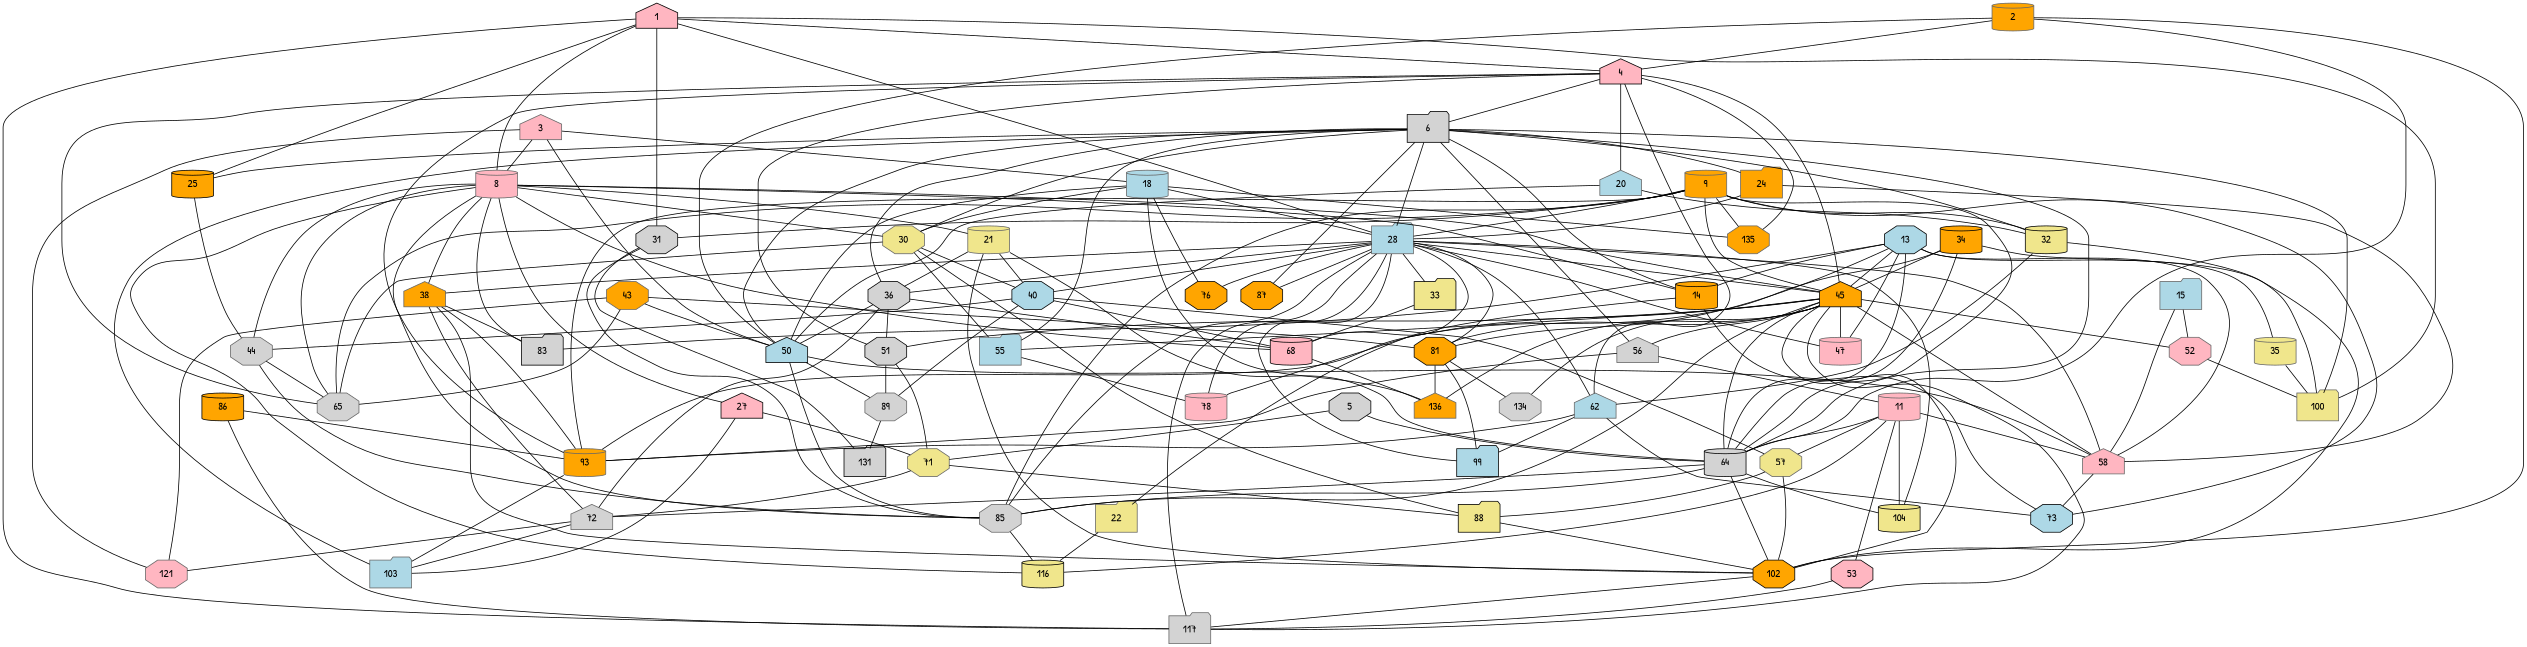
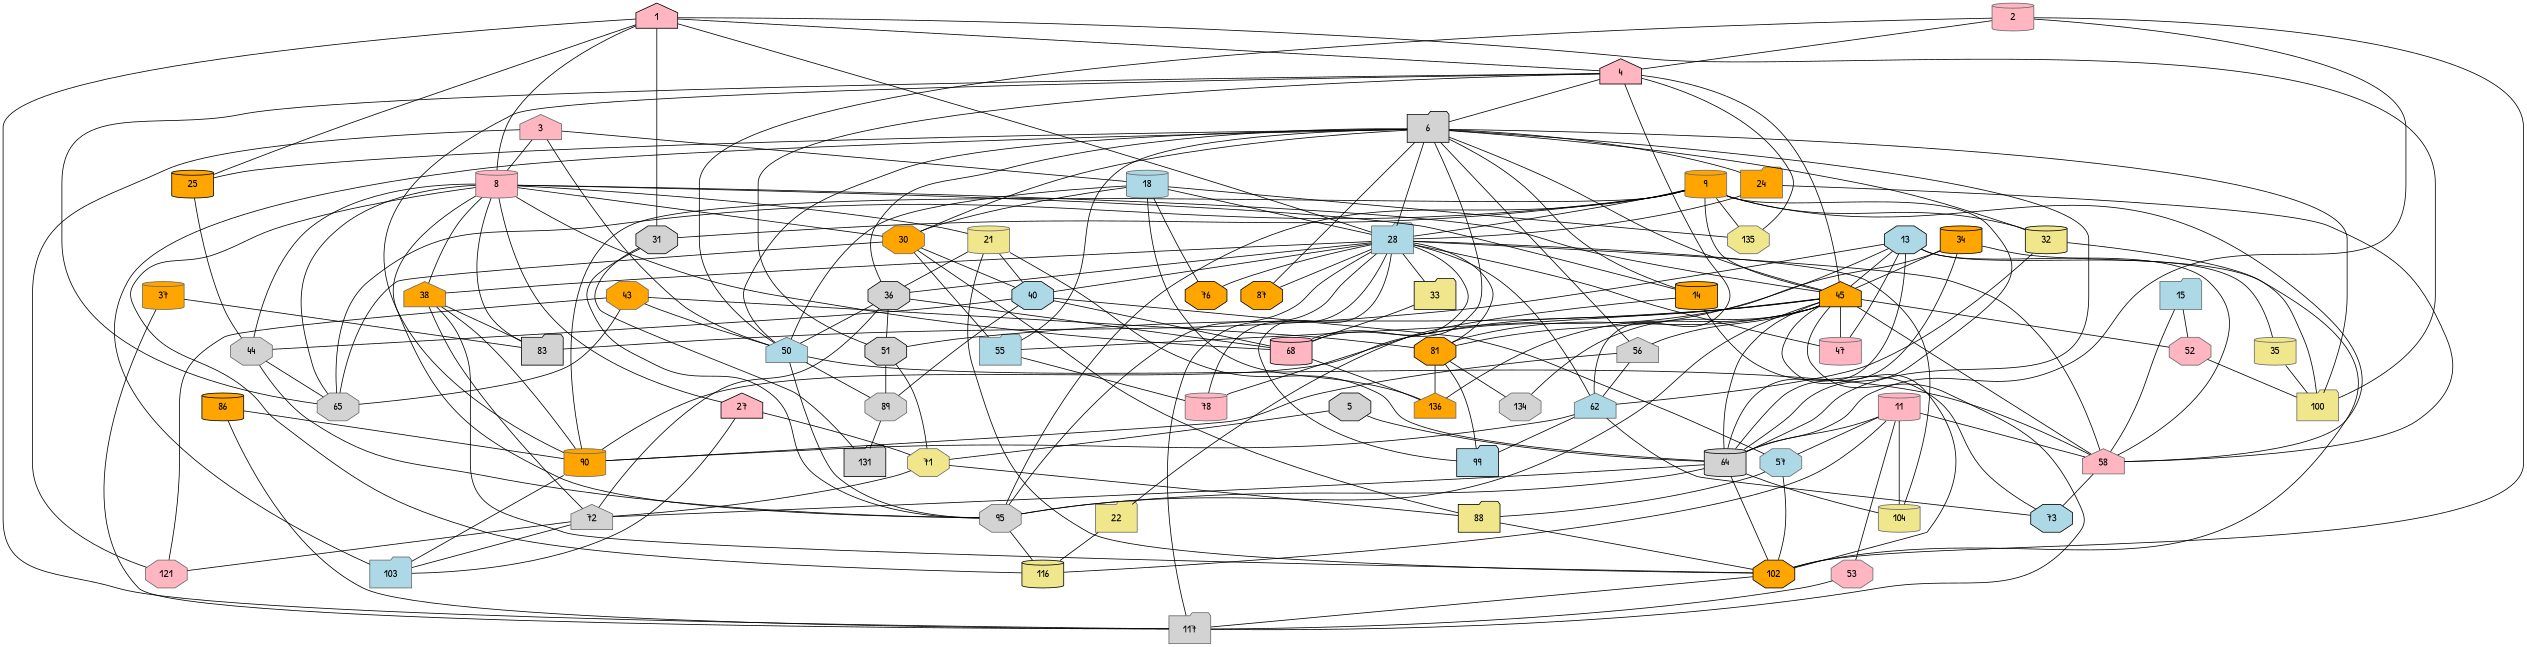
(2013, 17) -> (2013, 17)
(1621, 184) -> none
(2263, 238) -> (2210, 235)
(904, 240) -> (904, 240)
(1748, 240) -> (1748, 240)
(1606, 266) -> (1614, 212)
(1775, 268) -> none
none -> (163, 296)
none -> (1480, 300)
(787, 351) -> (787, 351)
(1812, 389) -> (1616, 379)
(585, 463) -> (585, 463)
(1781, 463) -> (1781, 463)
(1000, 518) -> (1000, 518)
(1899, 518) -> (1899, 518)
(1852, 574) -> (1852, 574)
